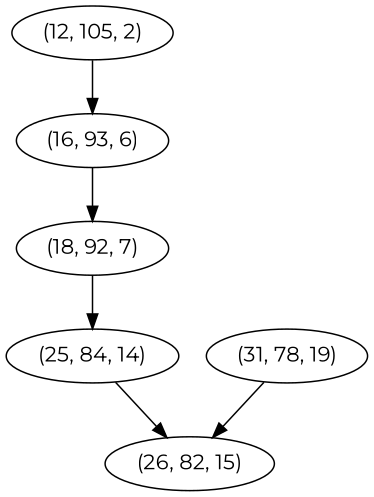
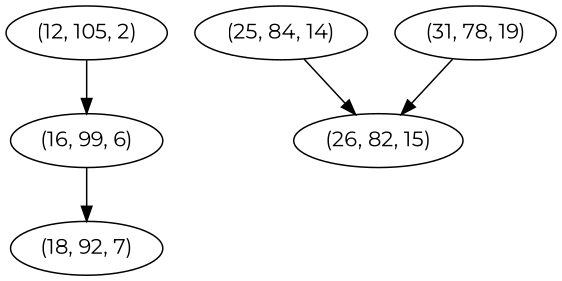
(93, 141) -> (87, 141)
(93, 295) -> none
